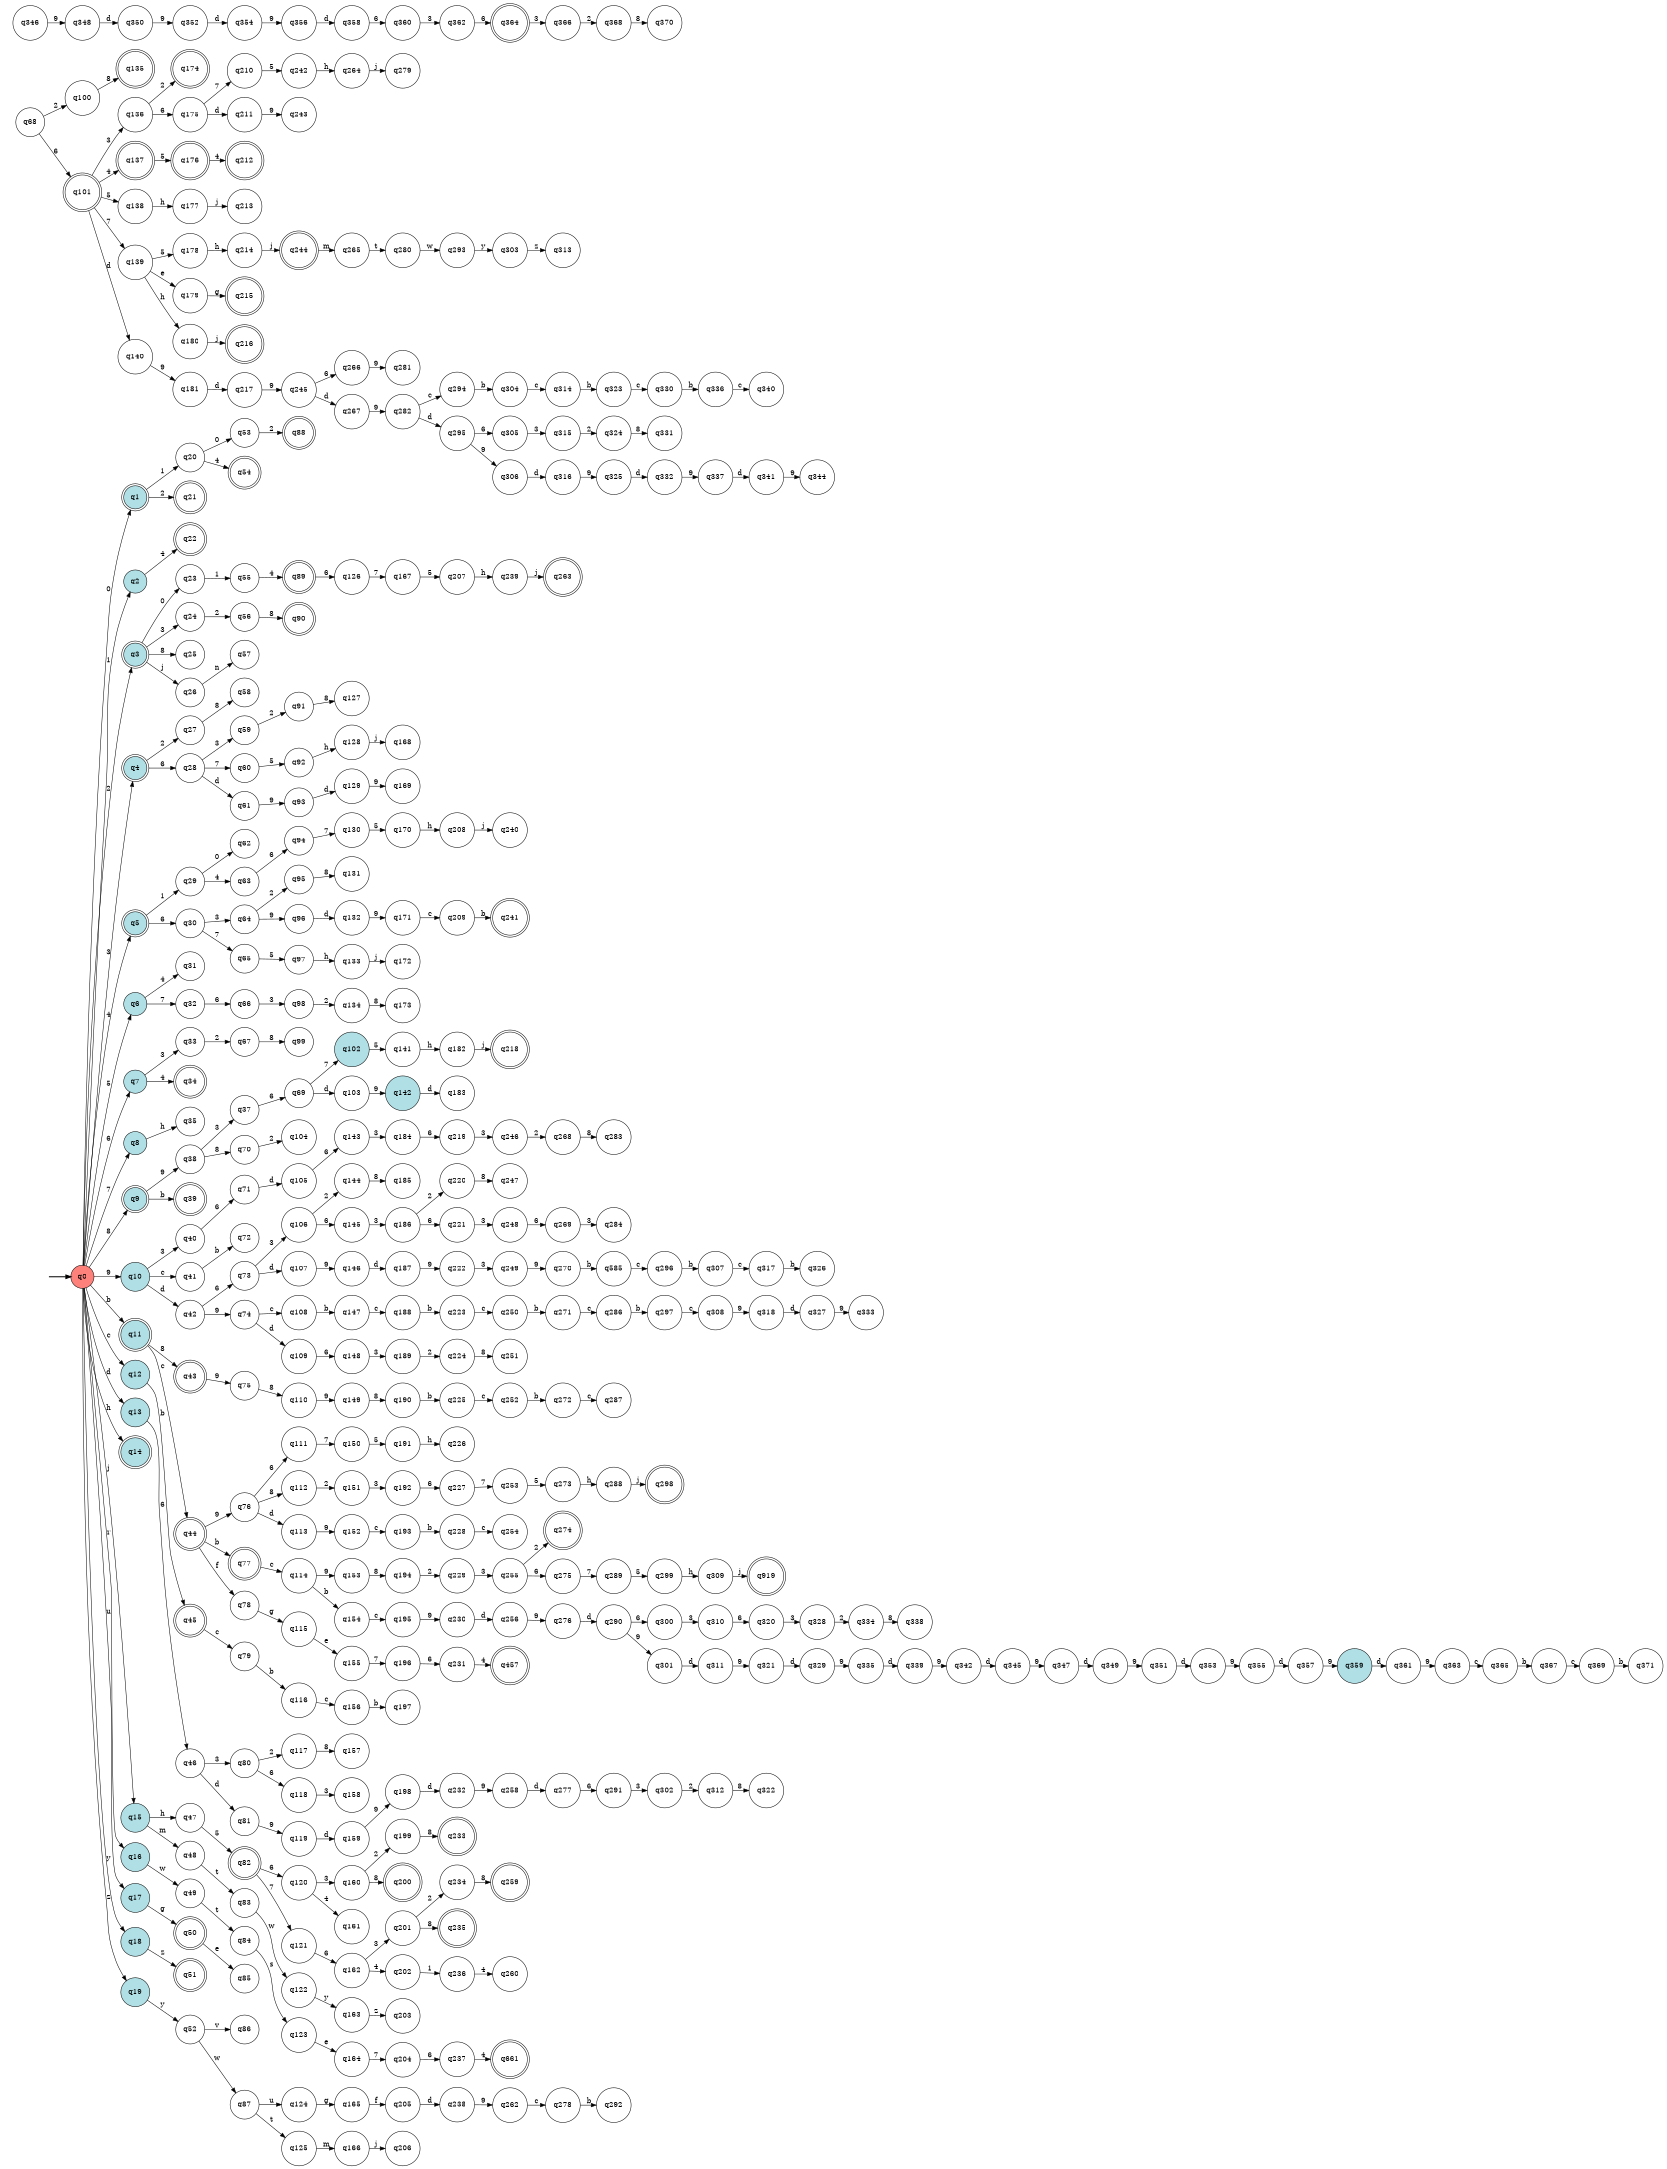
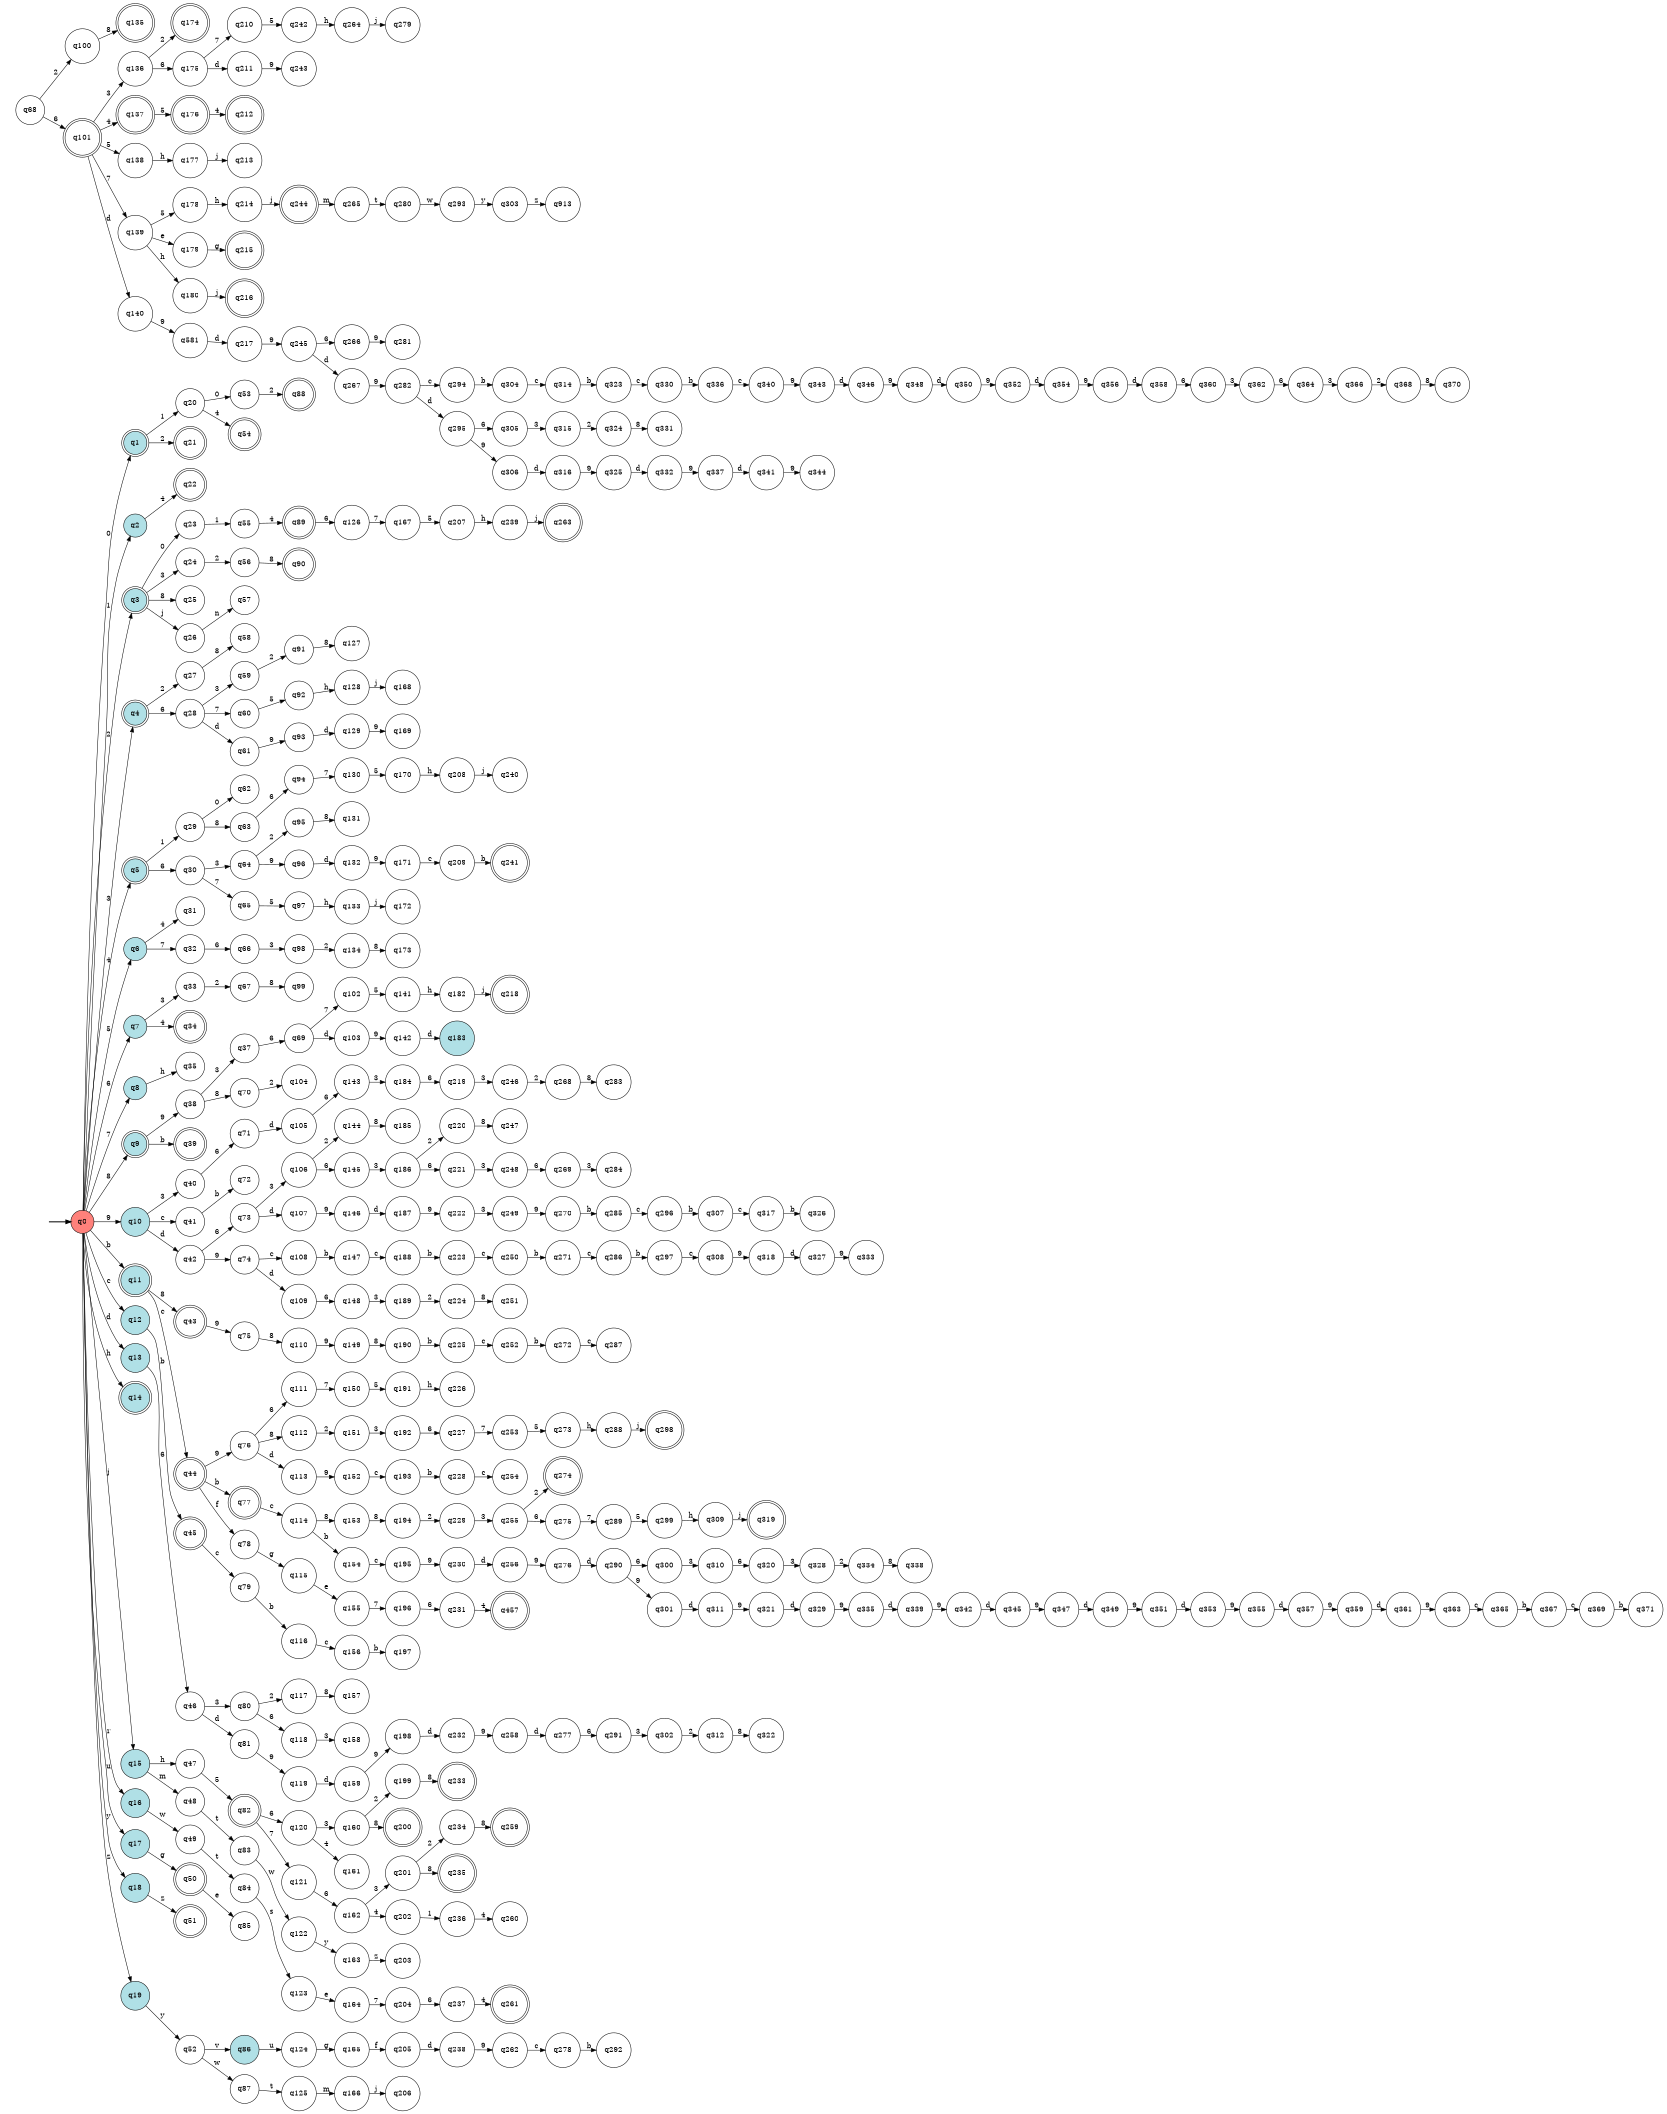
(510, 23) -> (1306, 385)
(563, 250) -> (563, 204)
none -> (817, 385)
(190, 389) -> (190, 341)
(217, 878) -> (217, 823)
(352, 1049) -> (352, 994)
(403, 1093) -> (403, 1038)
(457, 1093) -> (457, 1038)
(614, 1269) -> (614, 1214)
(326, 1572) -> (326, 1517)
(766, 1576) -> (766, 1520)
(1355, 1666) -> (1355, 1610)
(245, 2029) -> (245, 2050)
(510, 2059) -> (510, 2004)
(268, 2105) -> (268, 2050)
